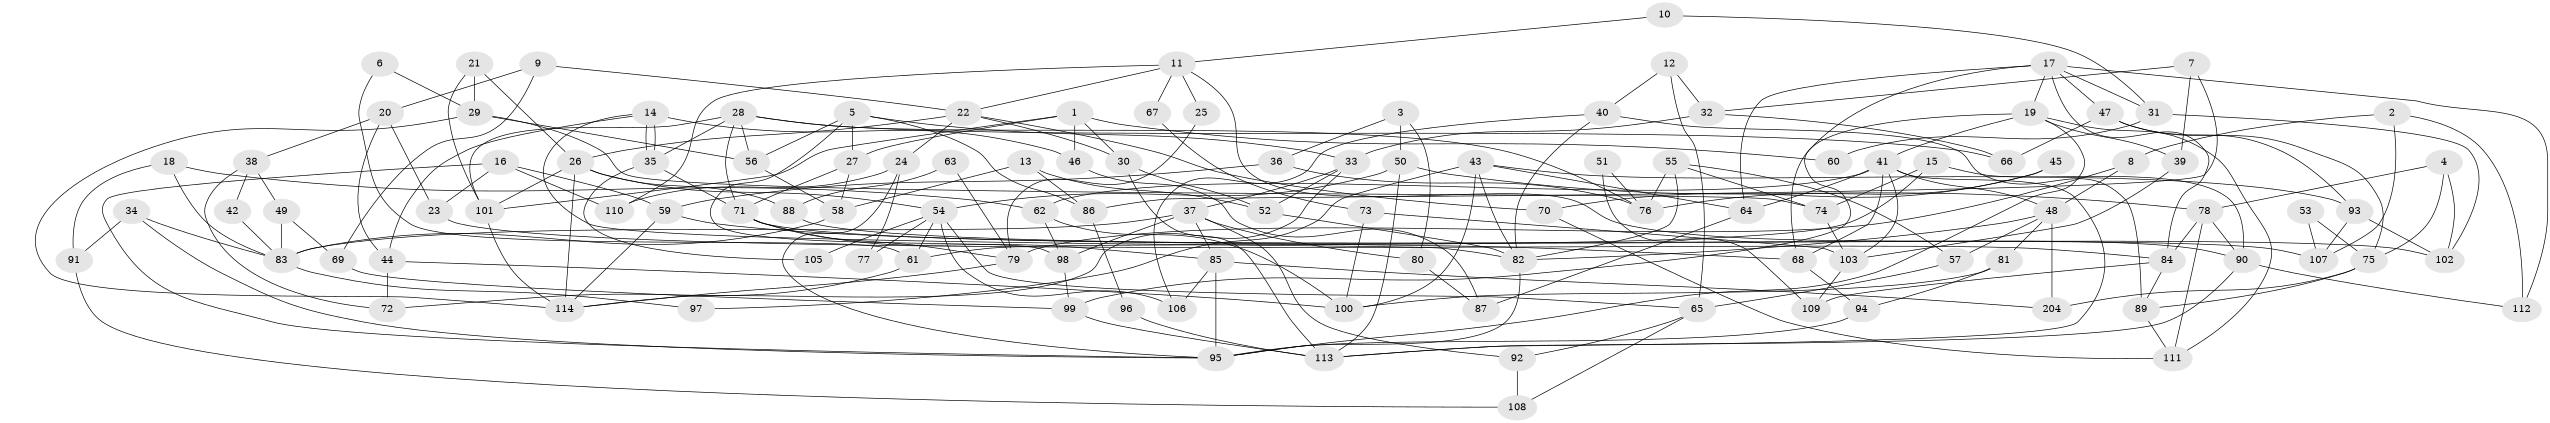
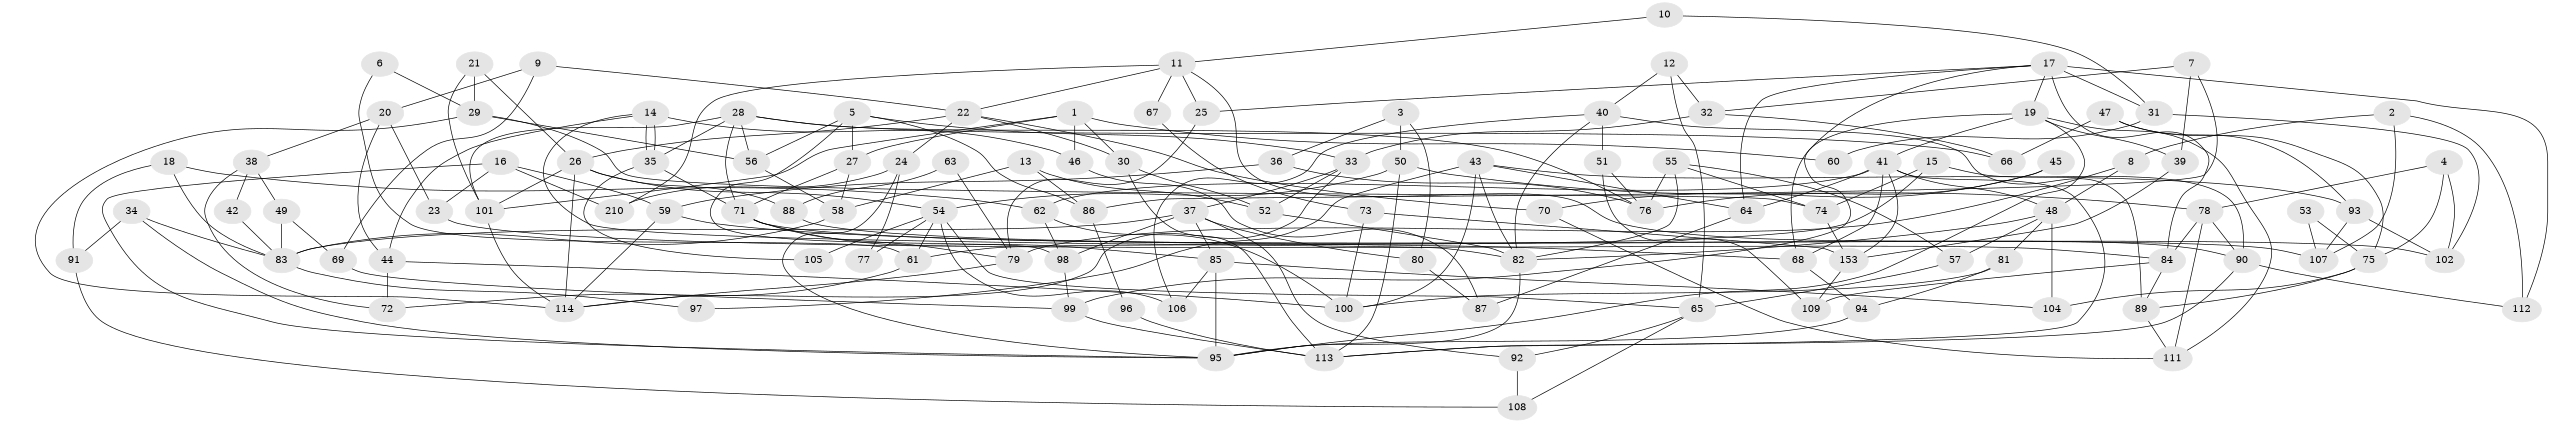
(2077, 89) -> (1625, 87)
none -> (1603, 138)
(614, 211) -> (614, 211)
(1849, 261) -> (1849, 261)
(2052, 310) -> (2052, 310)
